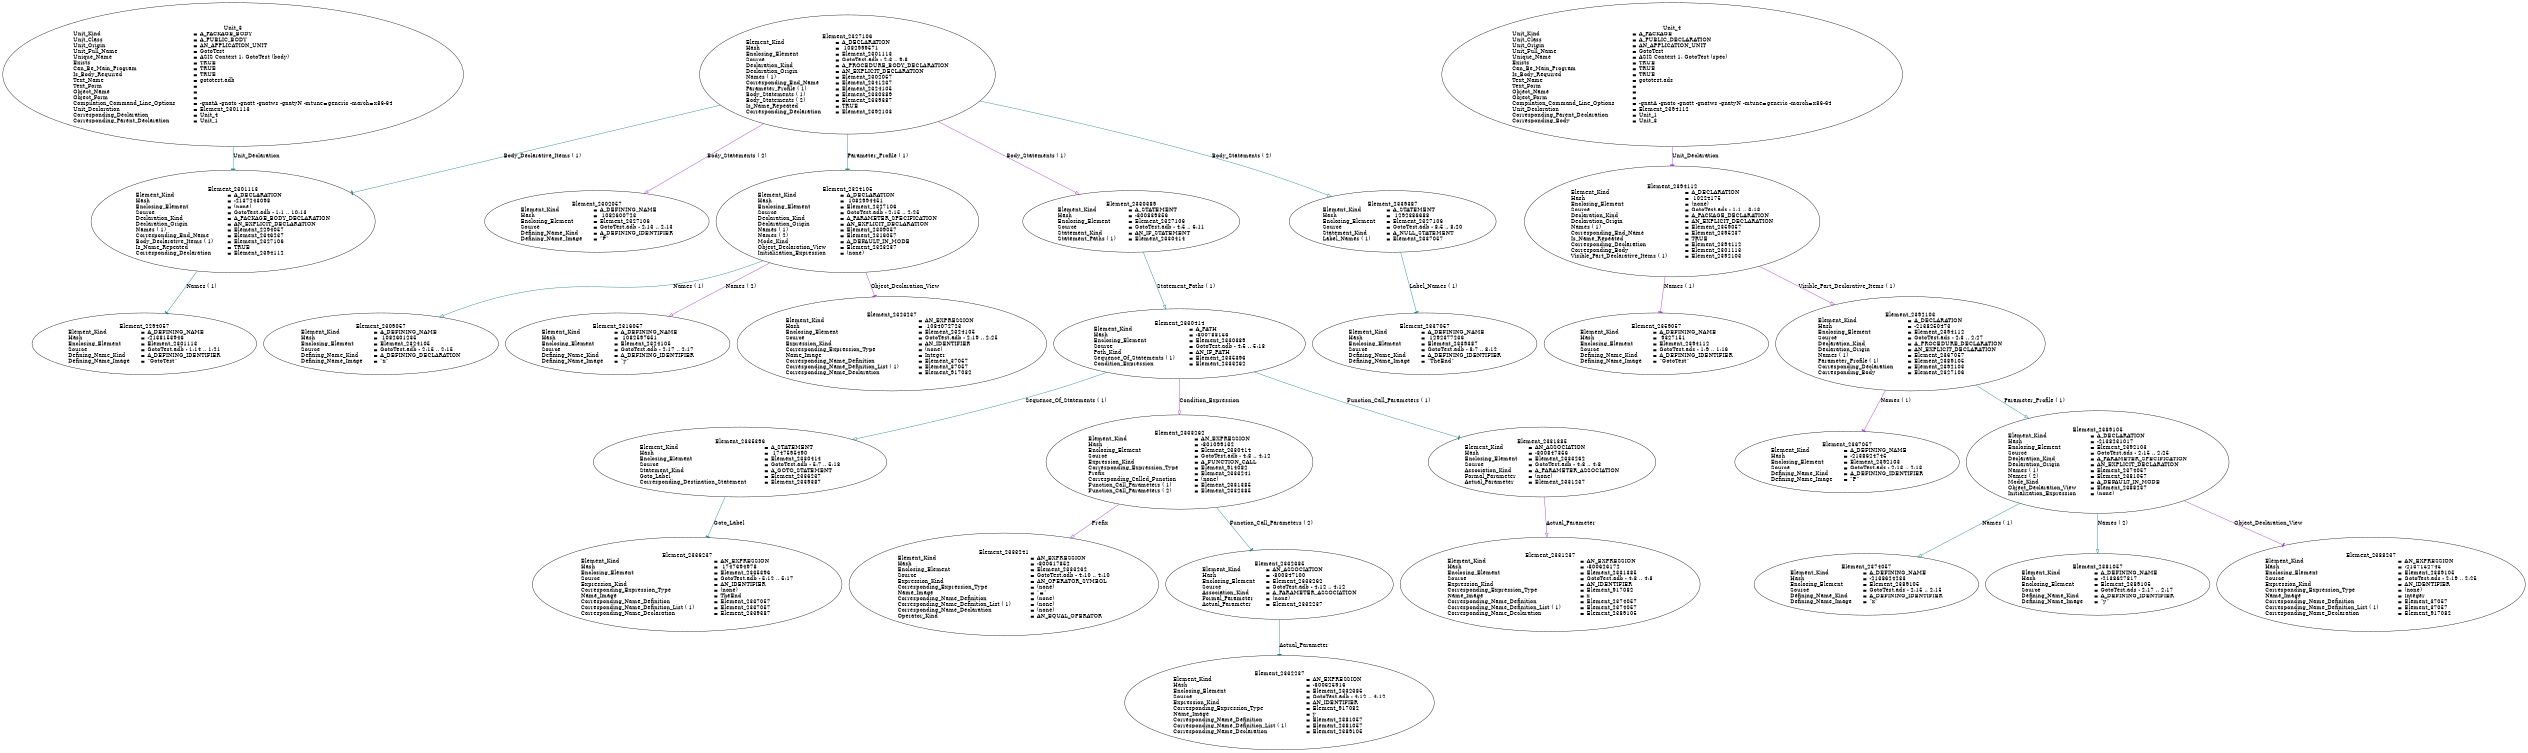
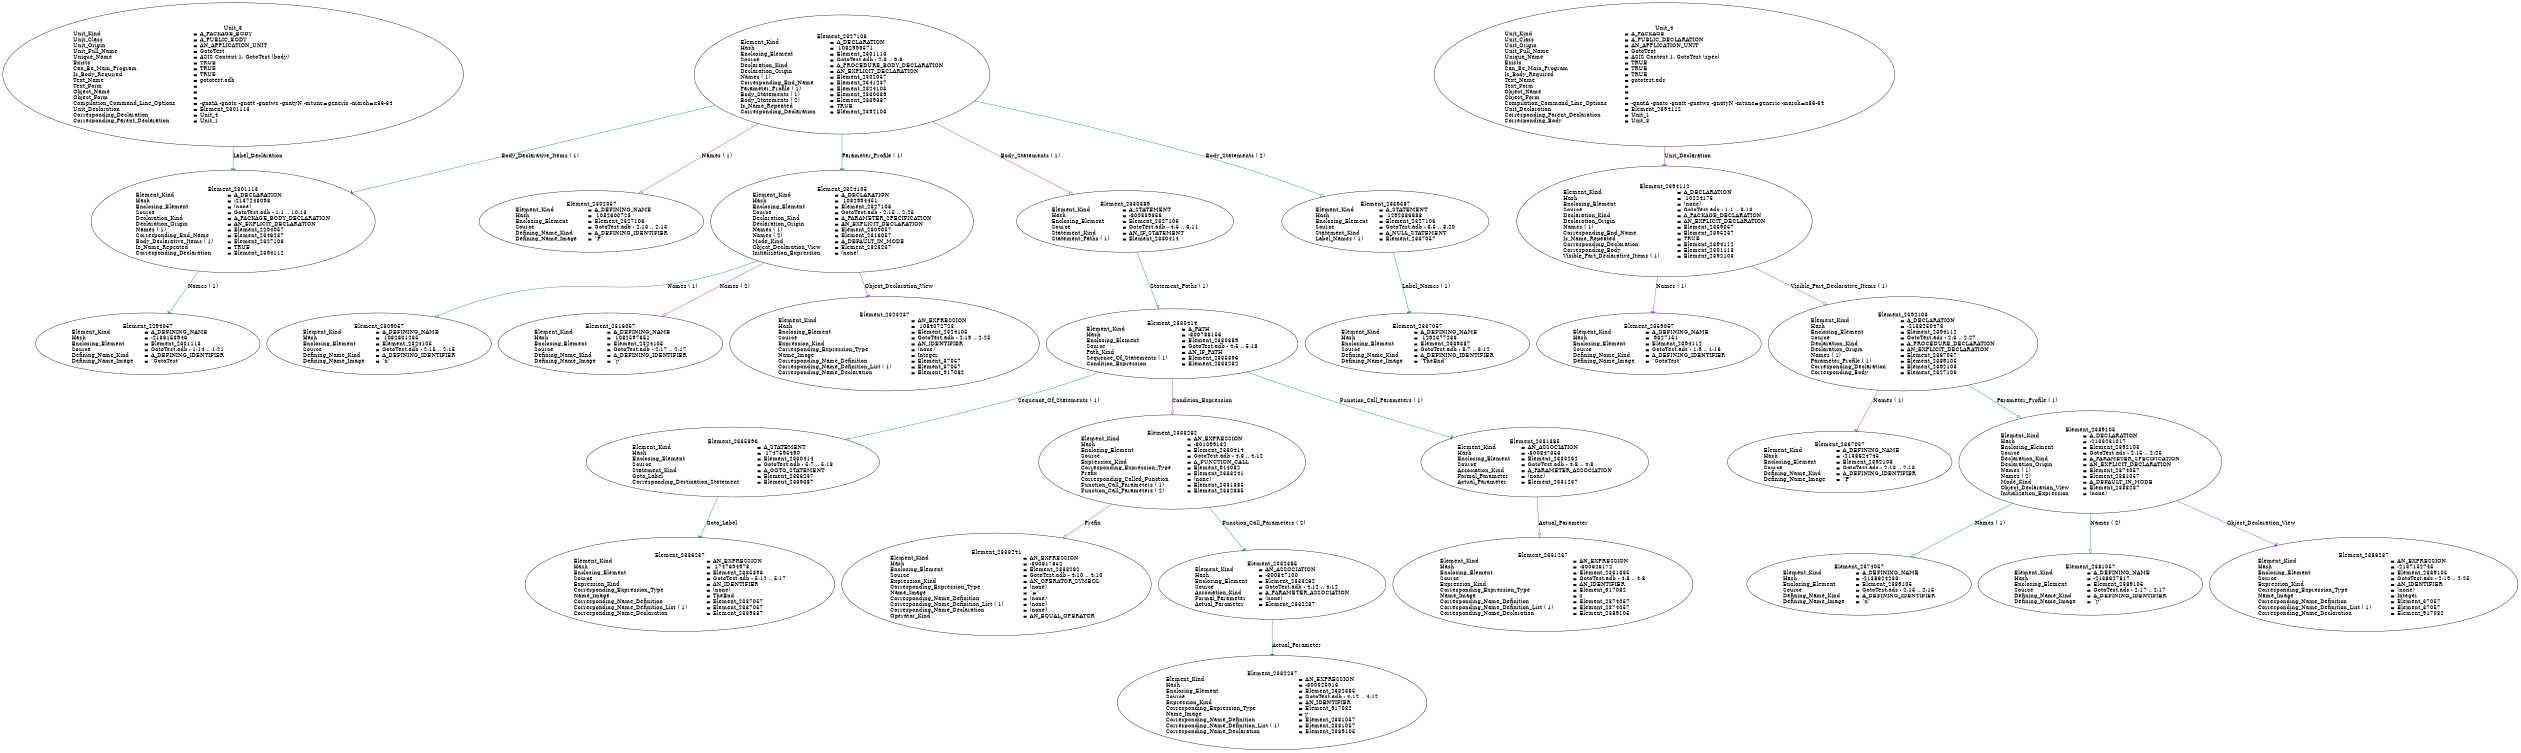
(256, 156) -> (258, 156)
(737, 156) -> (717, 156)
(421, 355) -> (419, 355)
